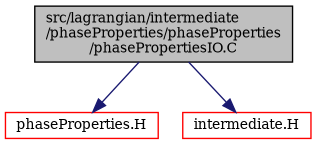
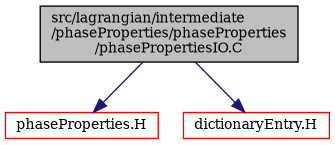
(247, 125) -> (256, 125)
